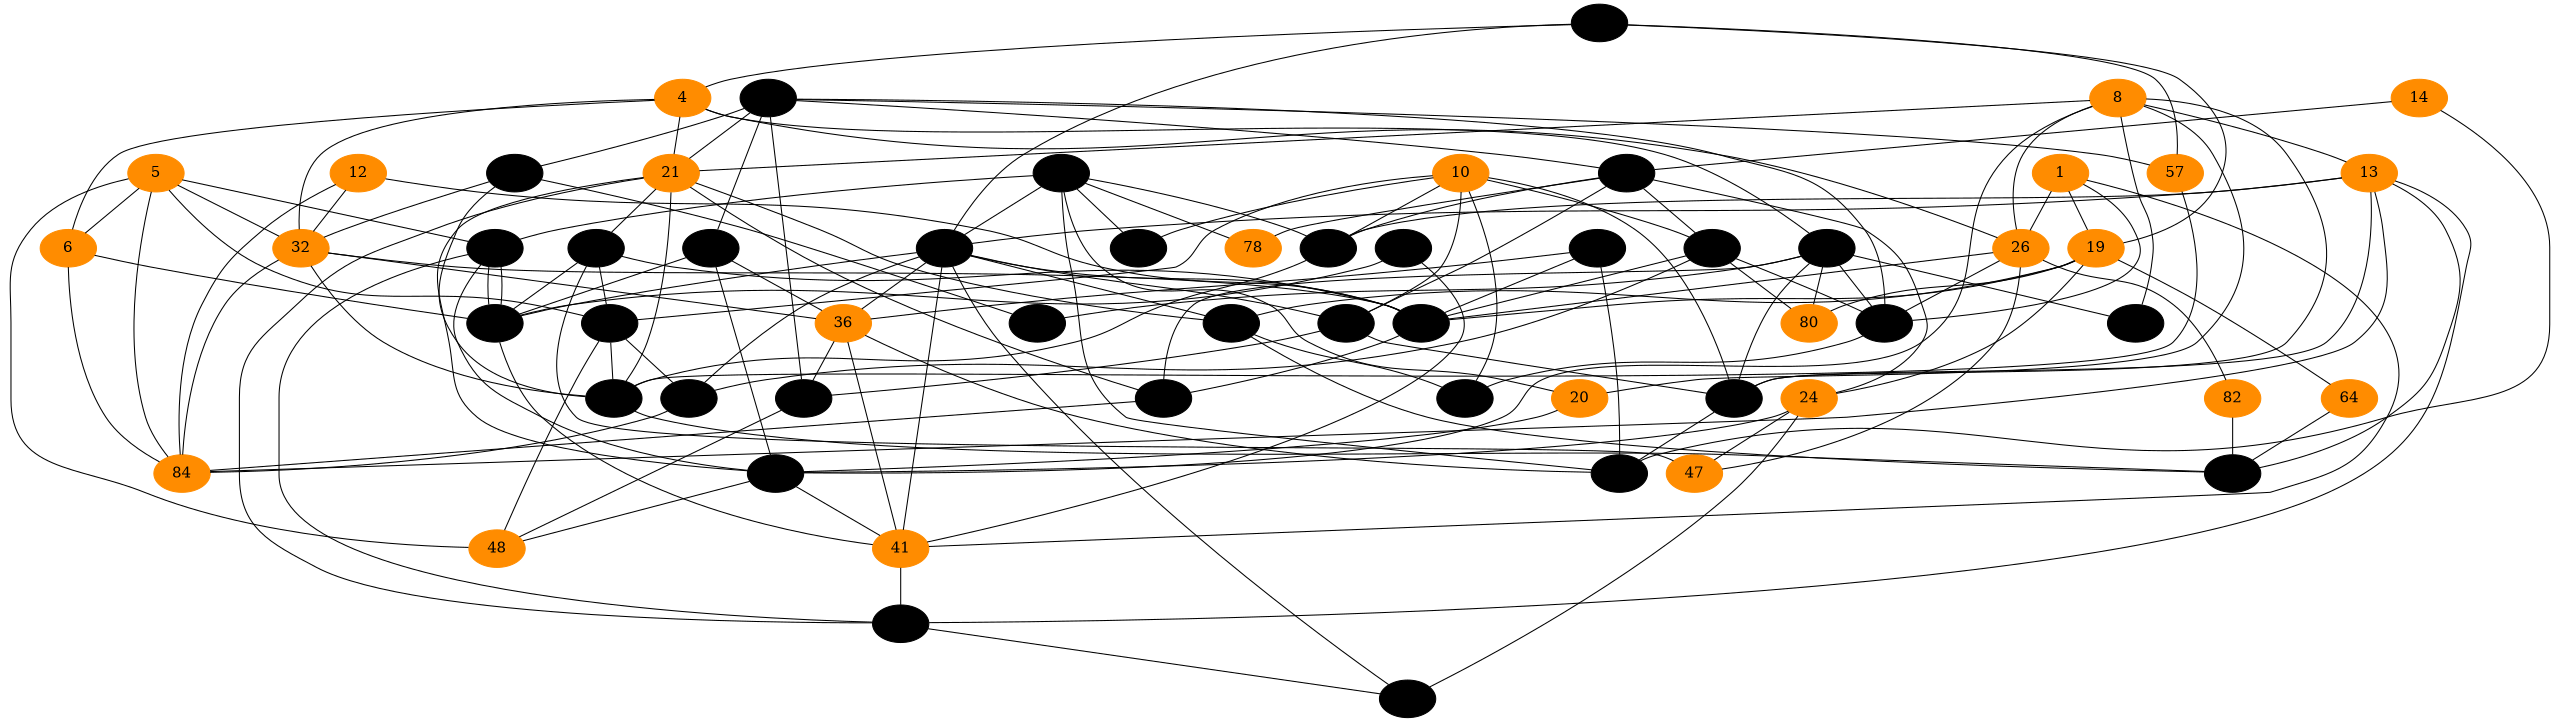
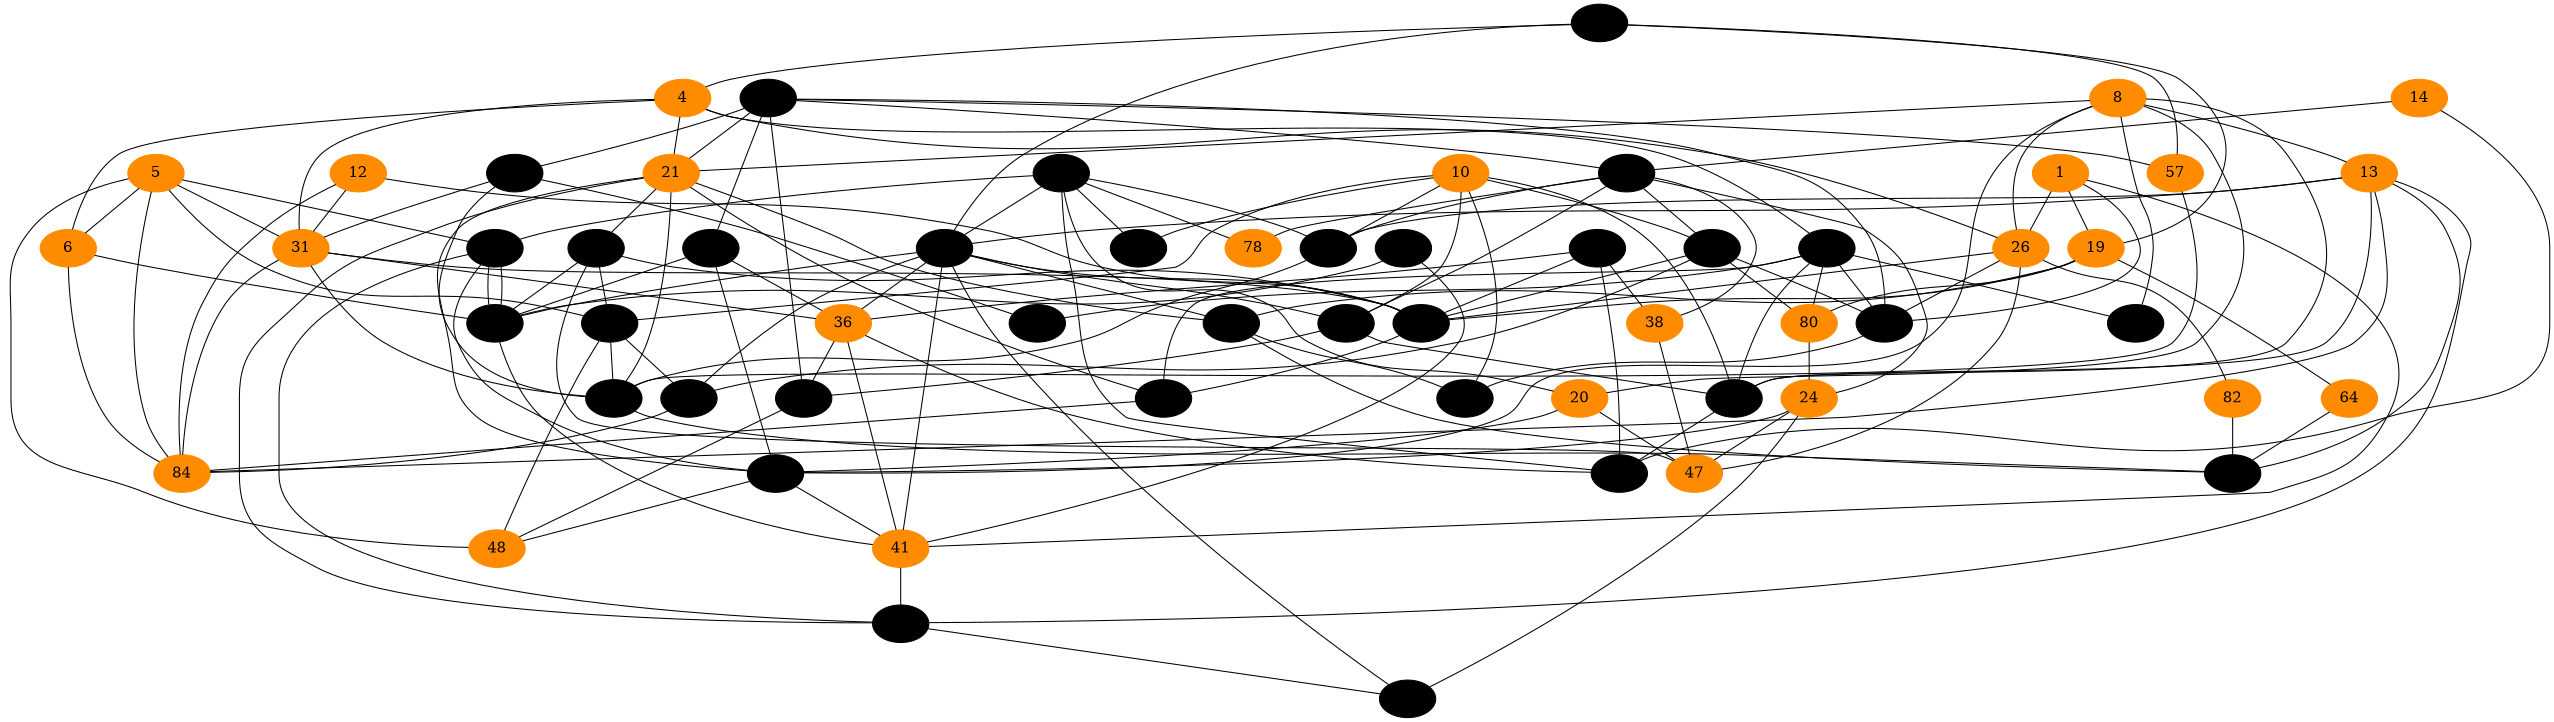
(301, 248) -> (301, 248)
none -> (1655, 323)
(1973, 354) -> (1809, 359)
none -> (1630, 431)
